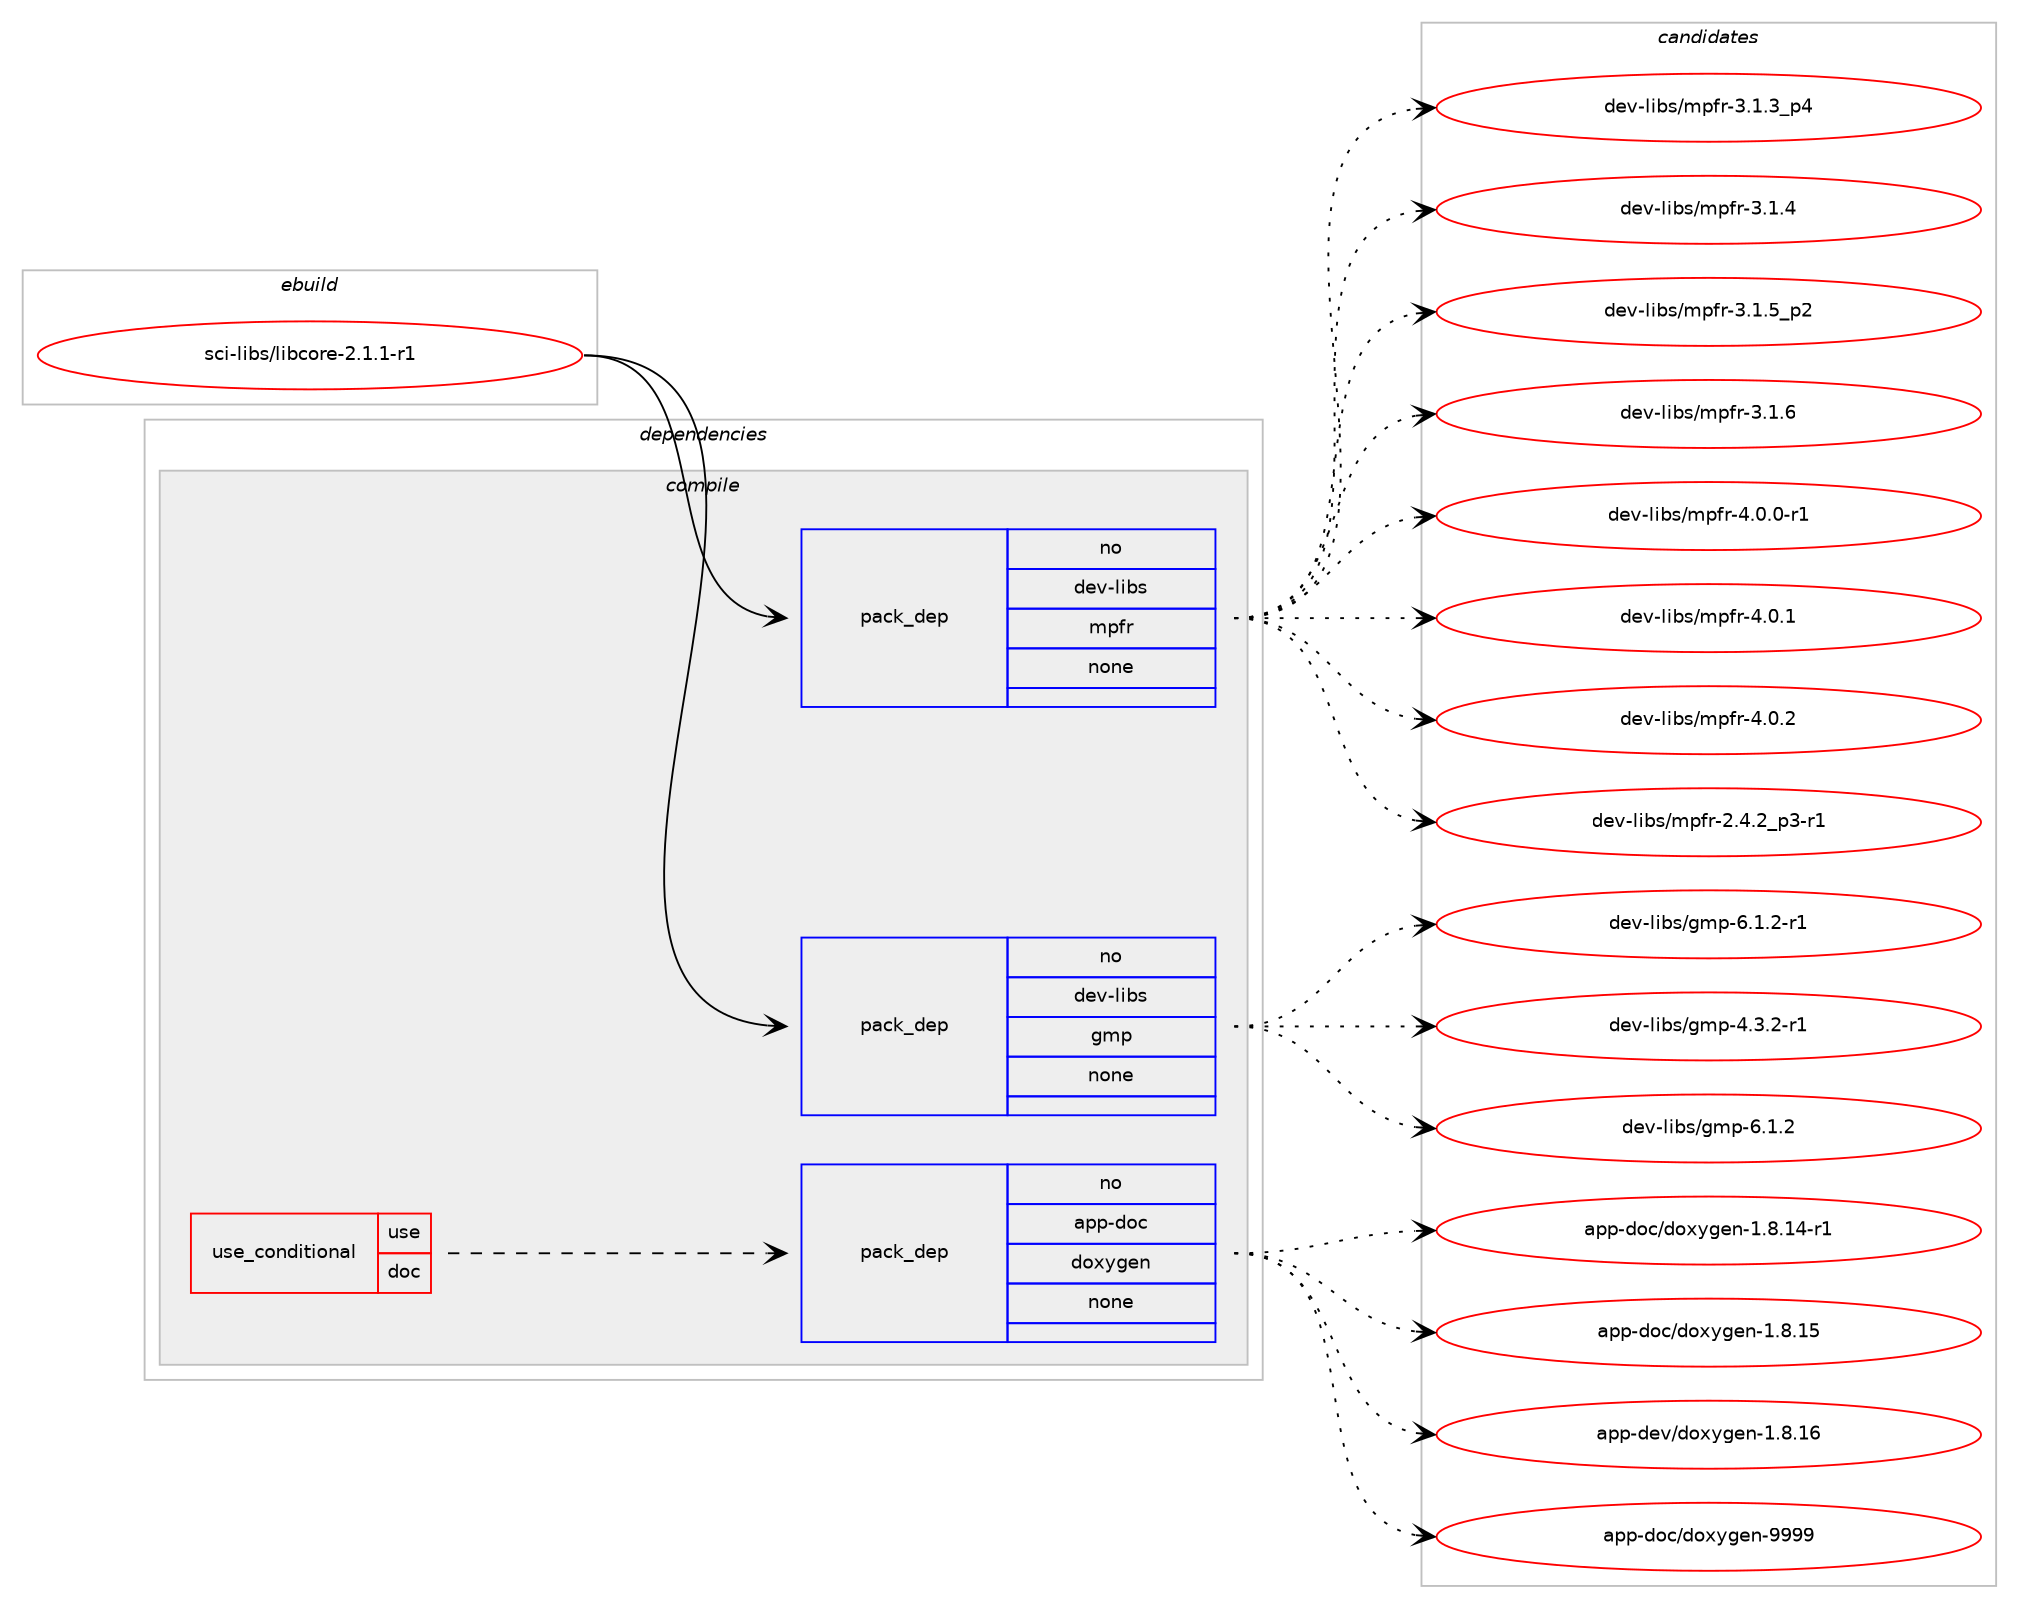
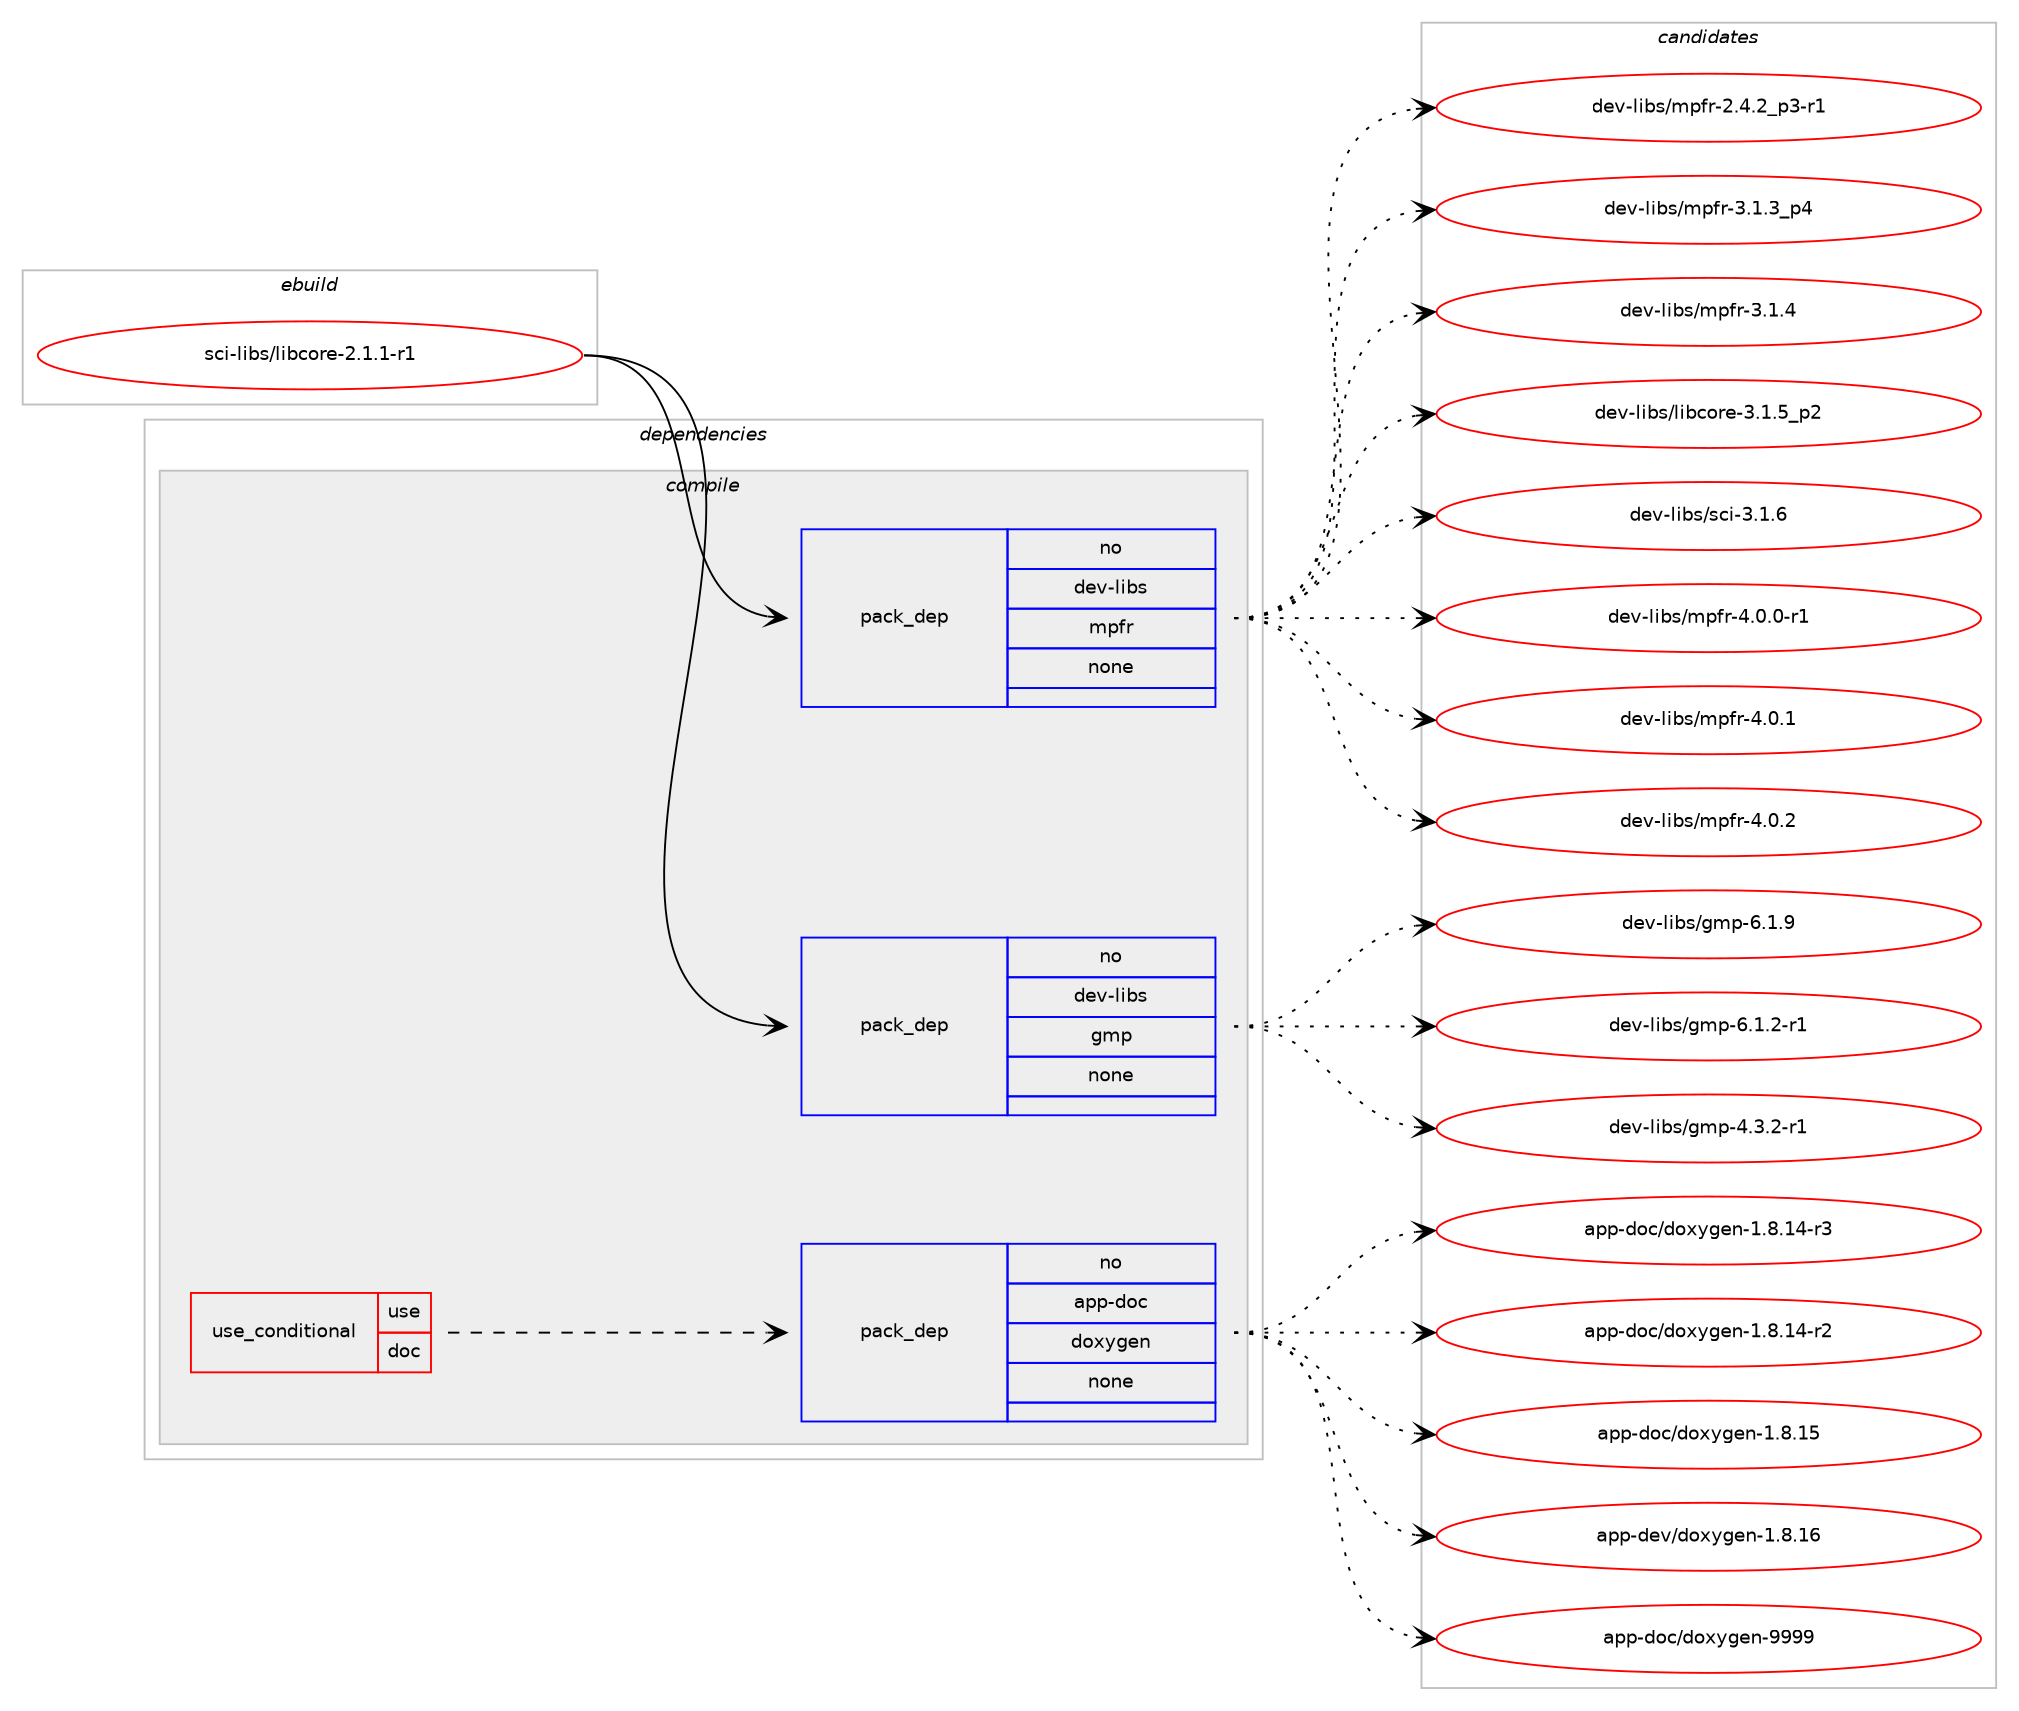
(1709, 312) -> (1709, 414)
(1709, 414) -> (1709, 516)
(1709, 1128) -> (1709, 924)
(1709, 1231) -> (1709, 1231)
none -> (1709, 1333)
